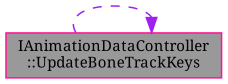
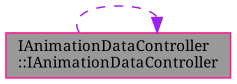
(114, 55) -> (118, 55)
